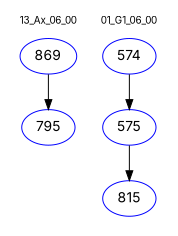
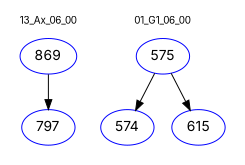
(129, 87) -> (147, 87)
(48, 127) -> (48, 127)
(129, 198) -> (198, 127)
